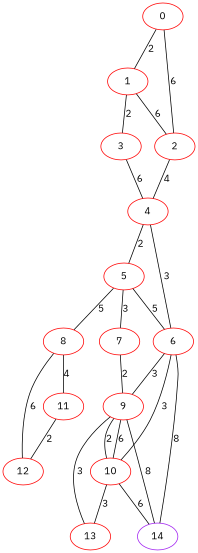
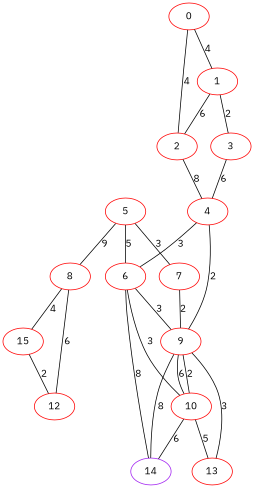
(151, 49) -> (208, 49)
(174, 81) -> (187, 81)
(167, 179) -> (197, 179)
(136, 244) -> (208, 279)
(101, 309) -> (105, 244)
(64, 406) -> (23, 341)
(106, 504) -> (206, 439)
